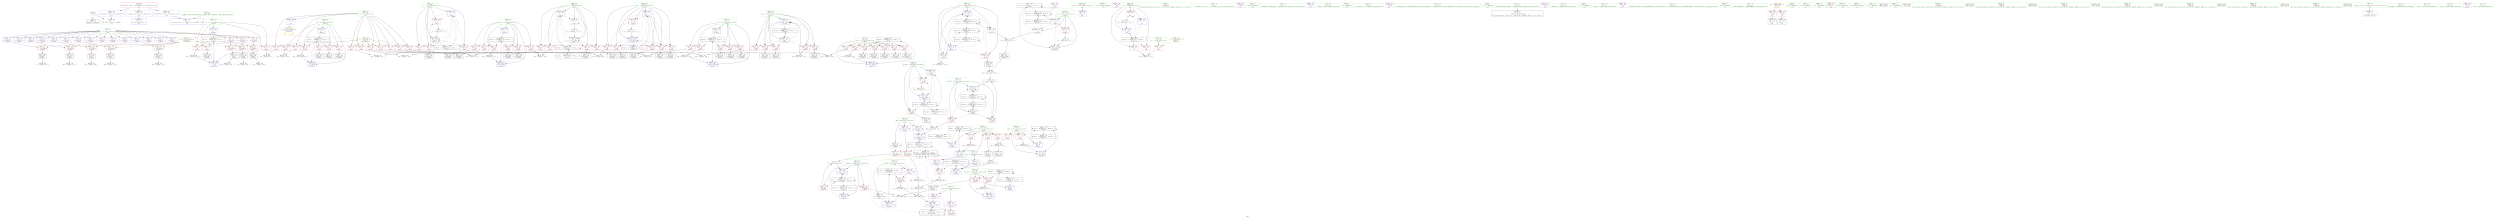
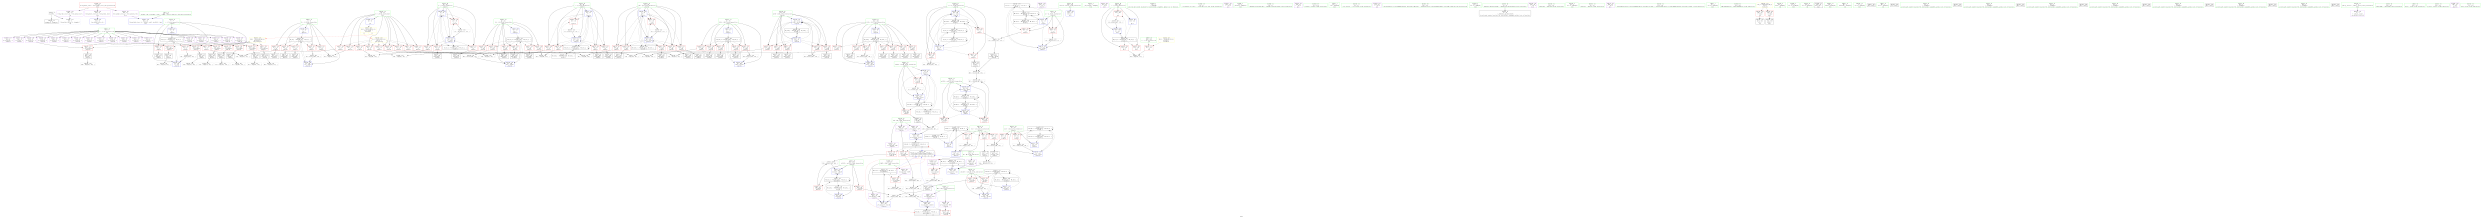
none -> (876, 31)
